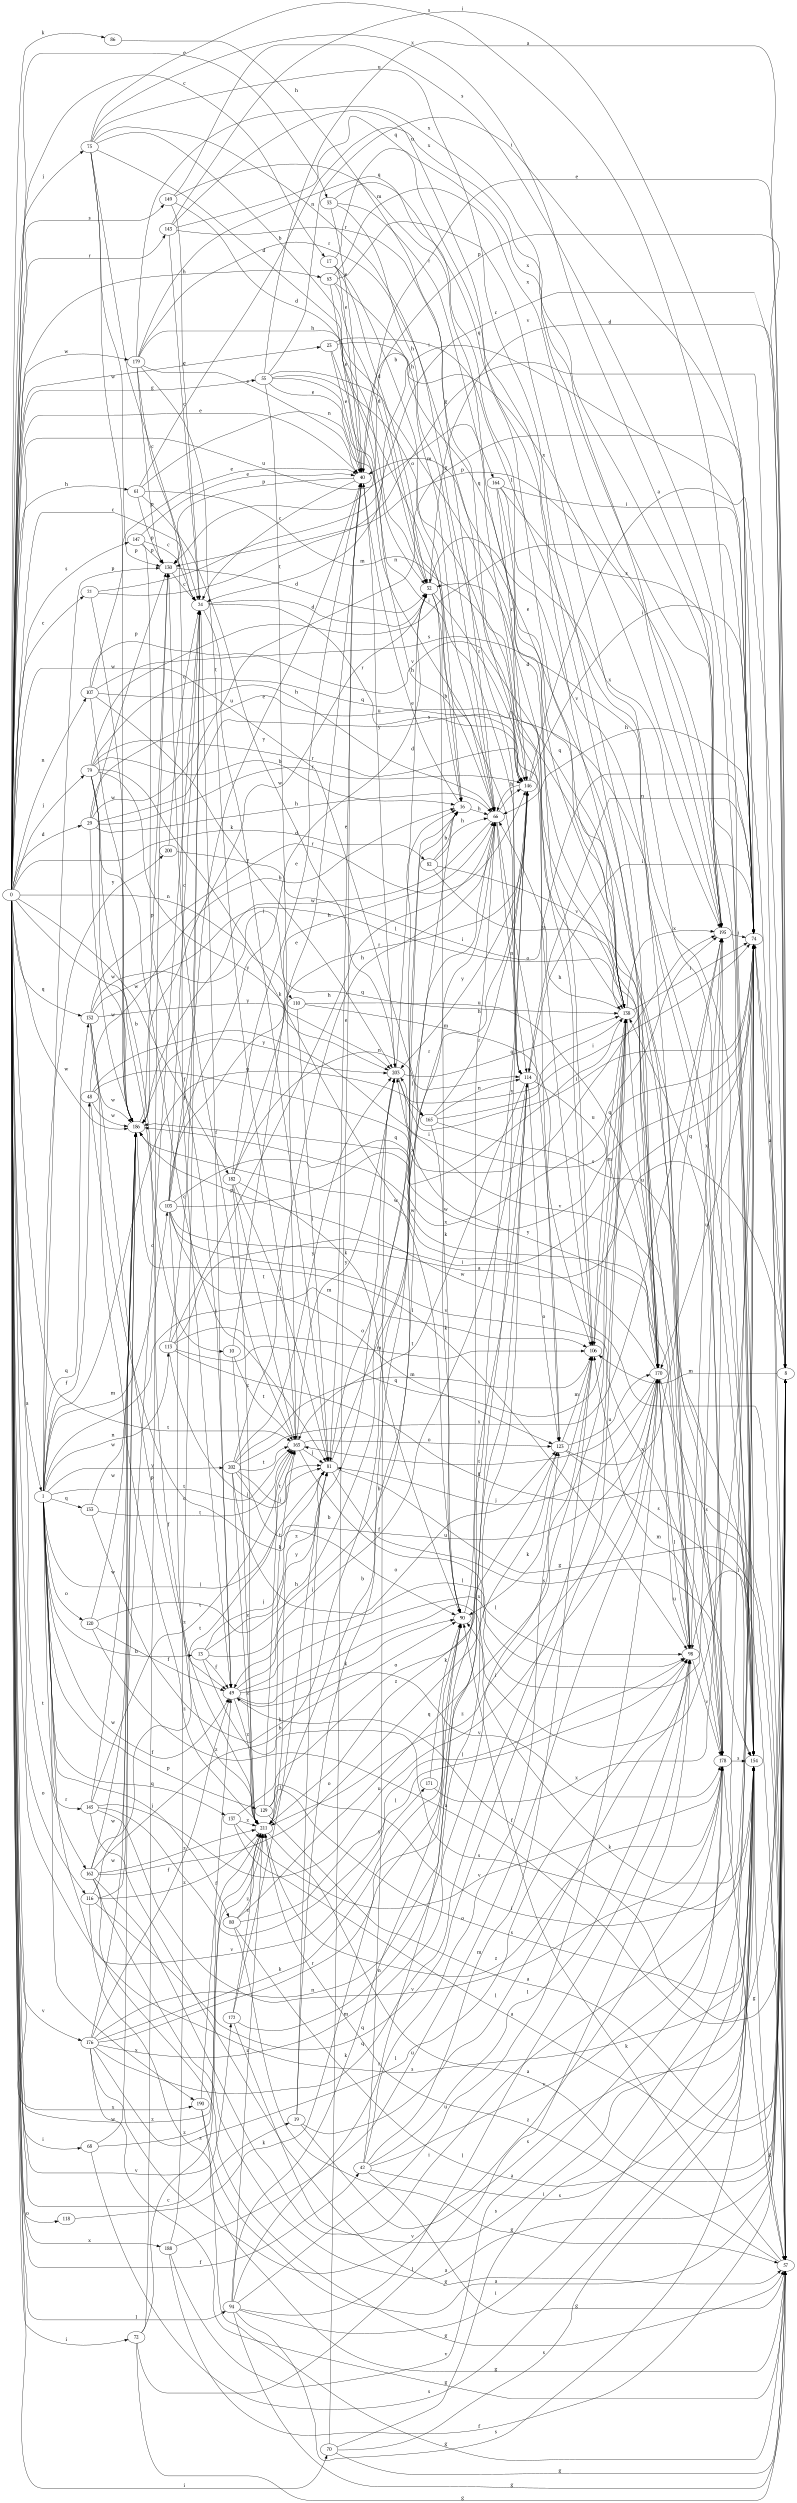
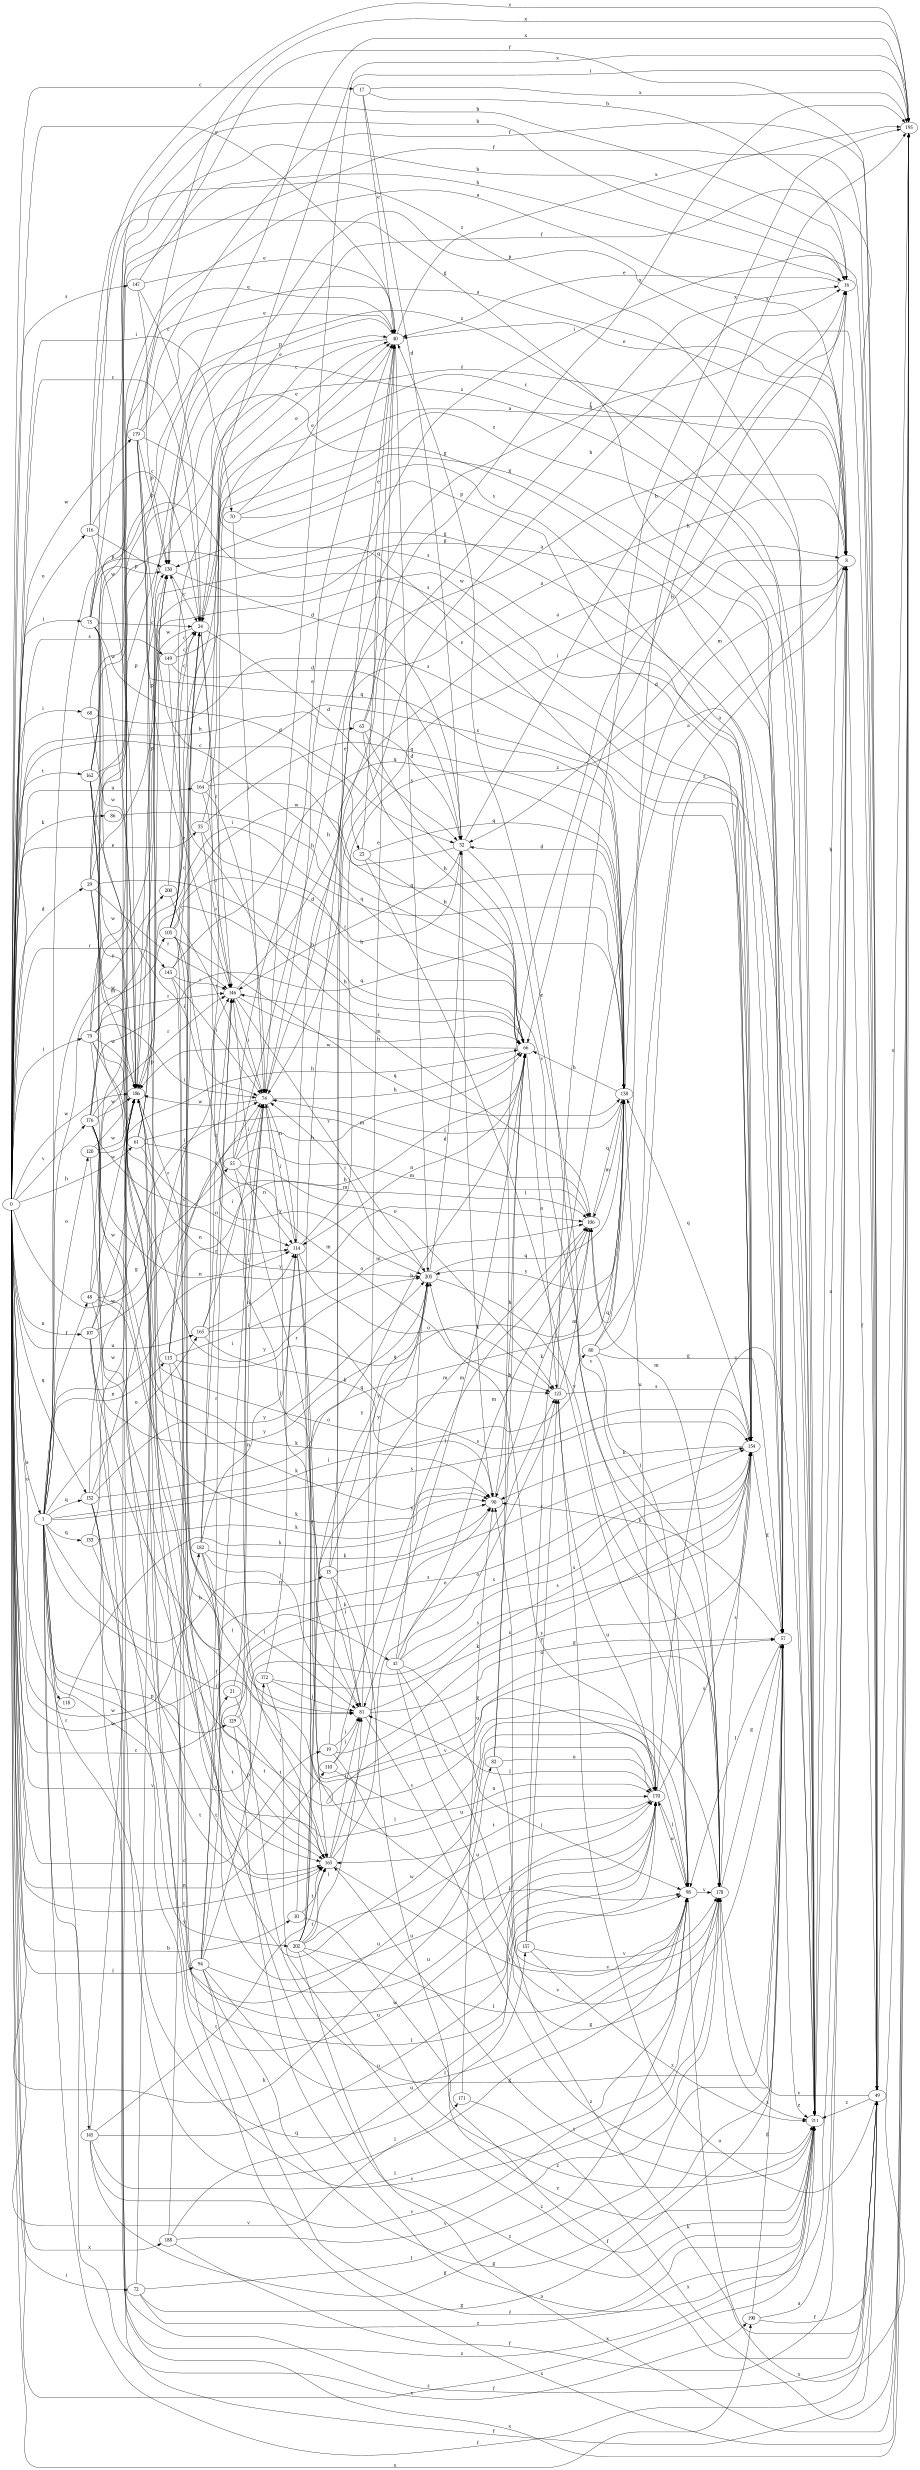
(120, 779) -> (154, 849)
